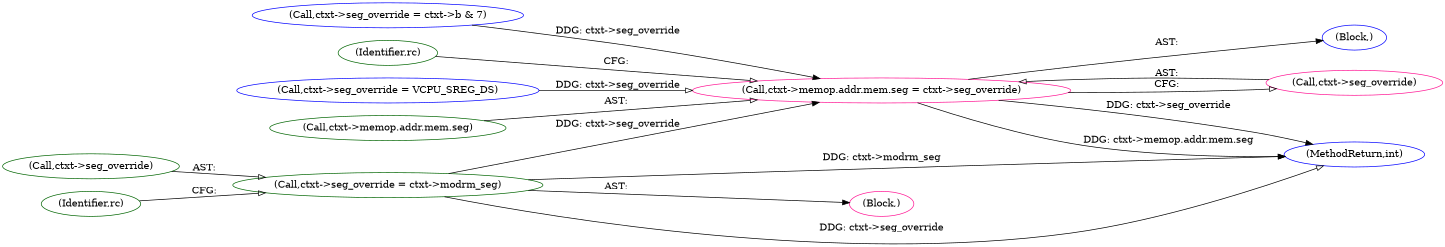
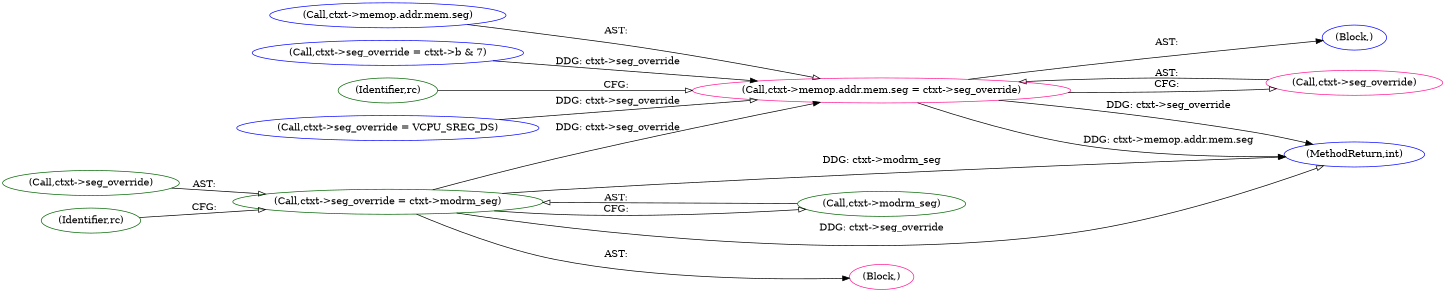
(388, 128) -> (388, 15)
none -> (882, 204)
